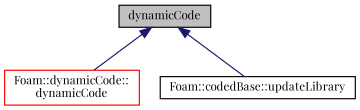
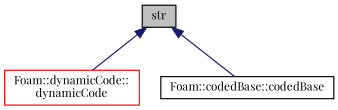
(165, 16) -> (159, 16)
(258, 88) -> (247, 88)
